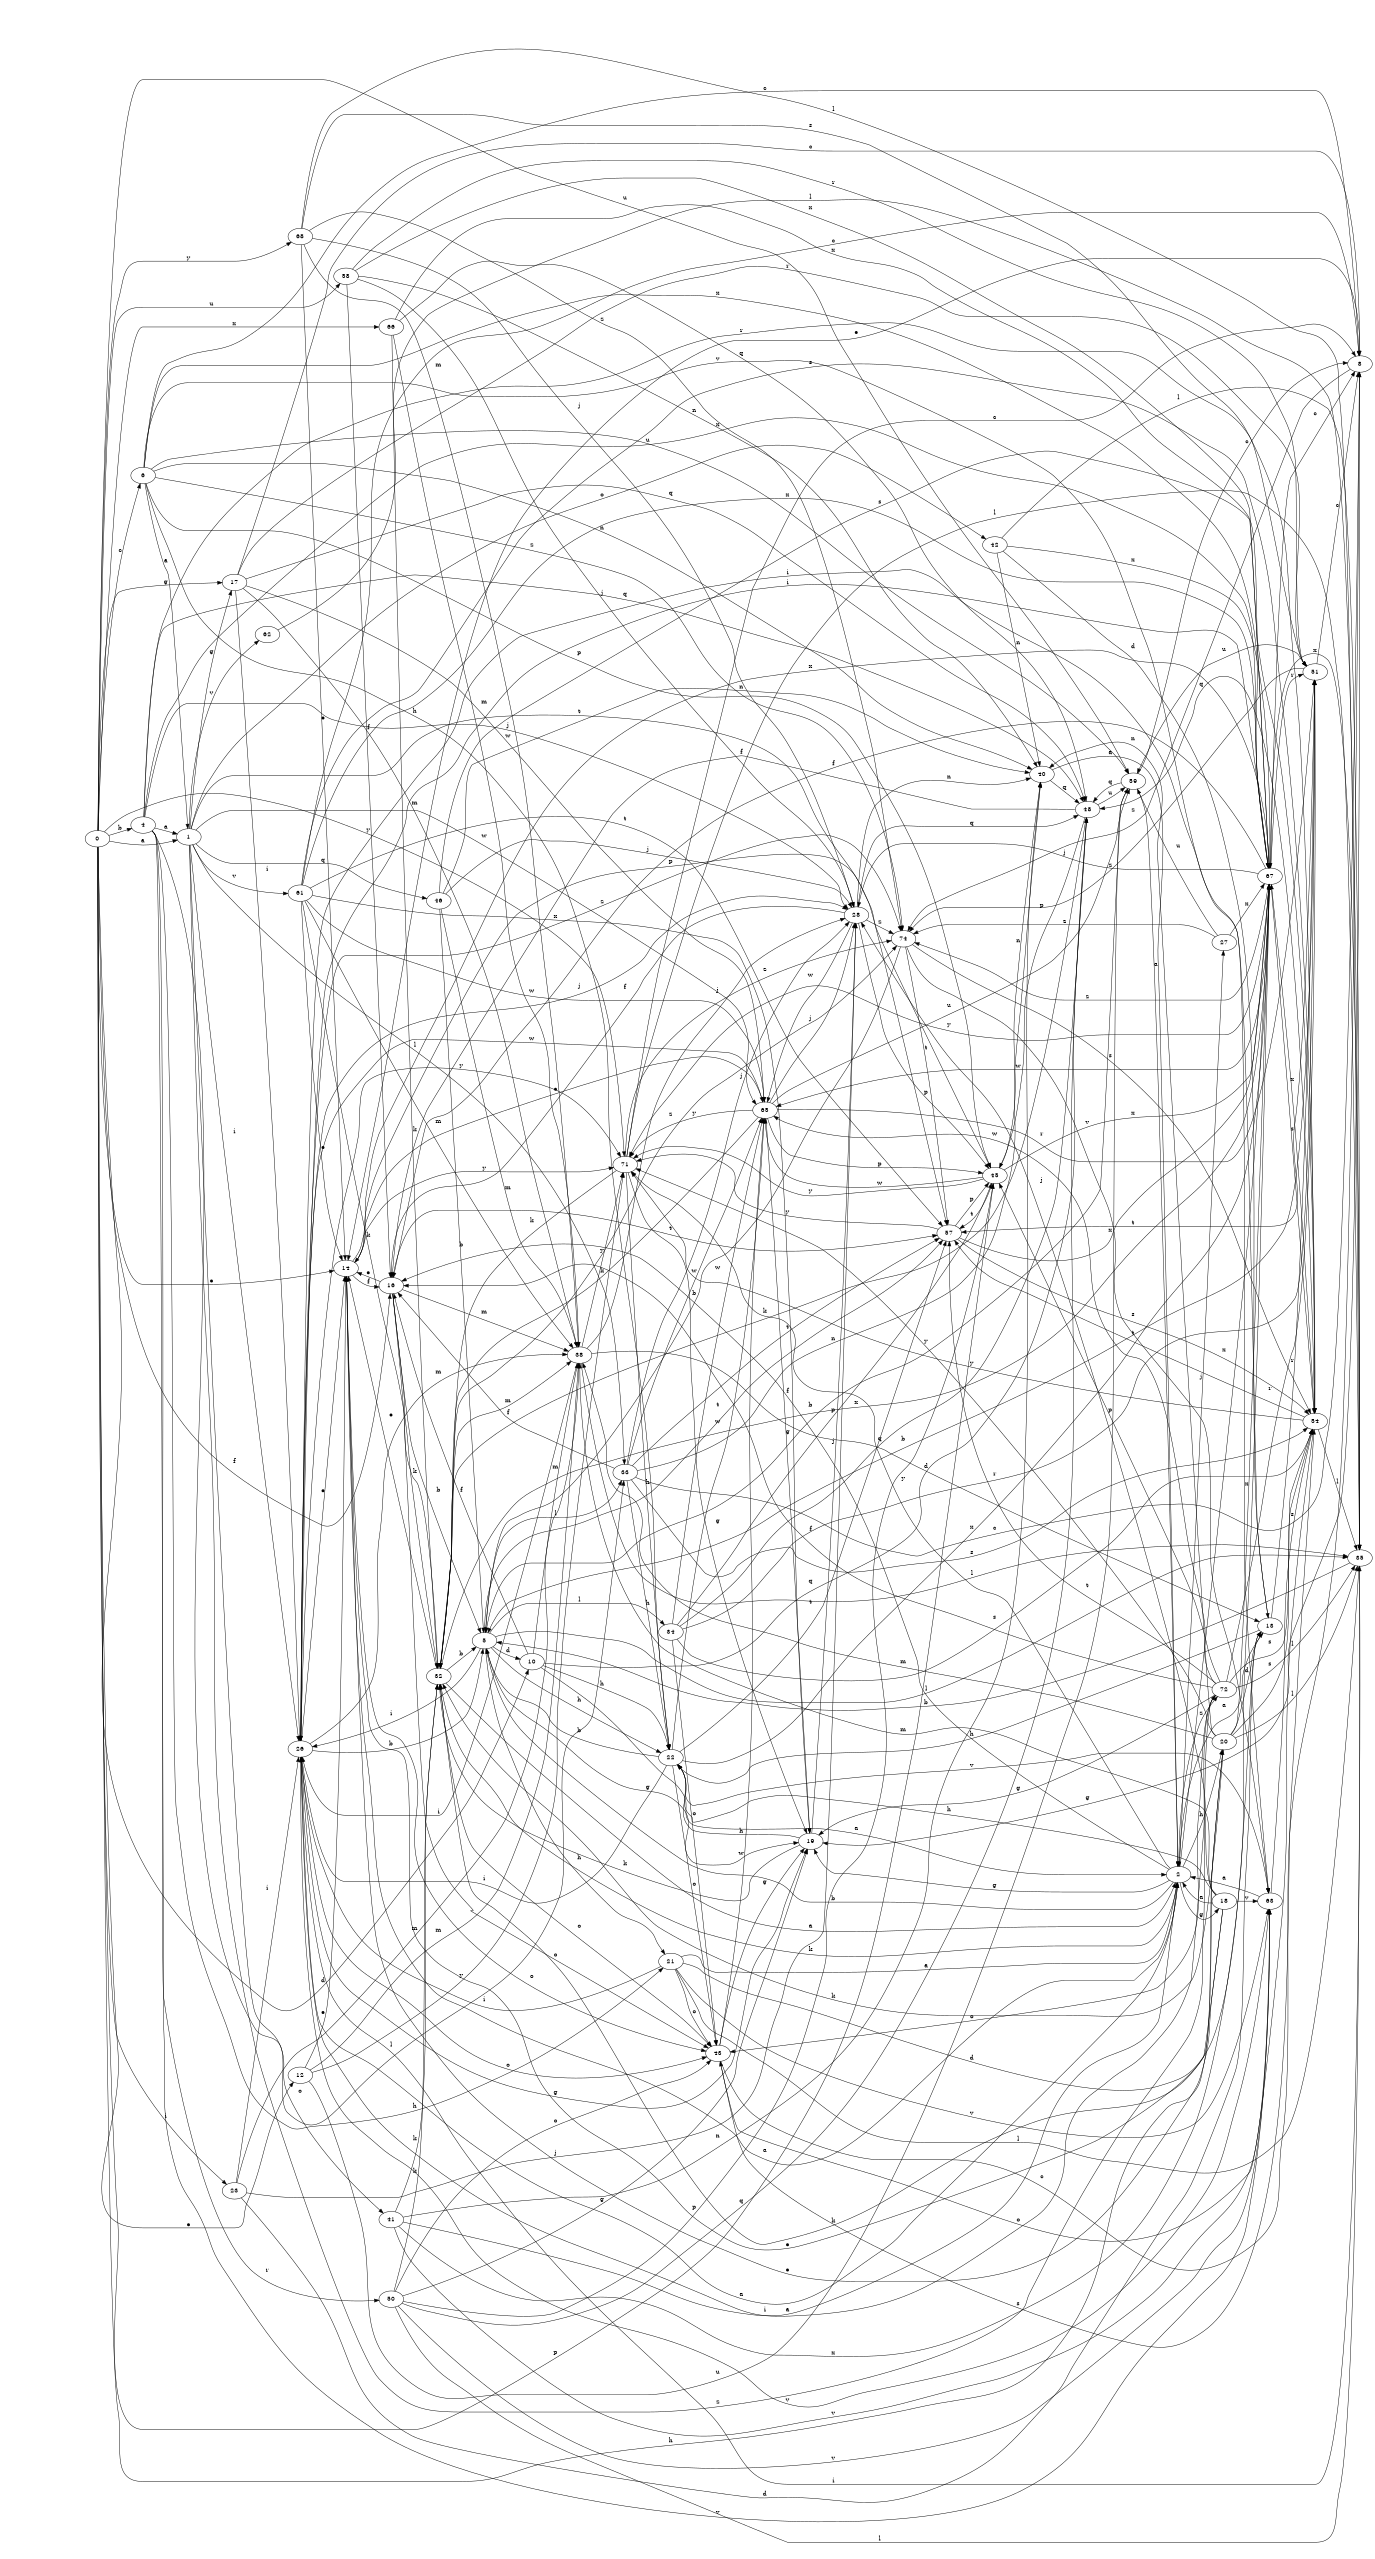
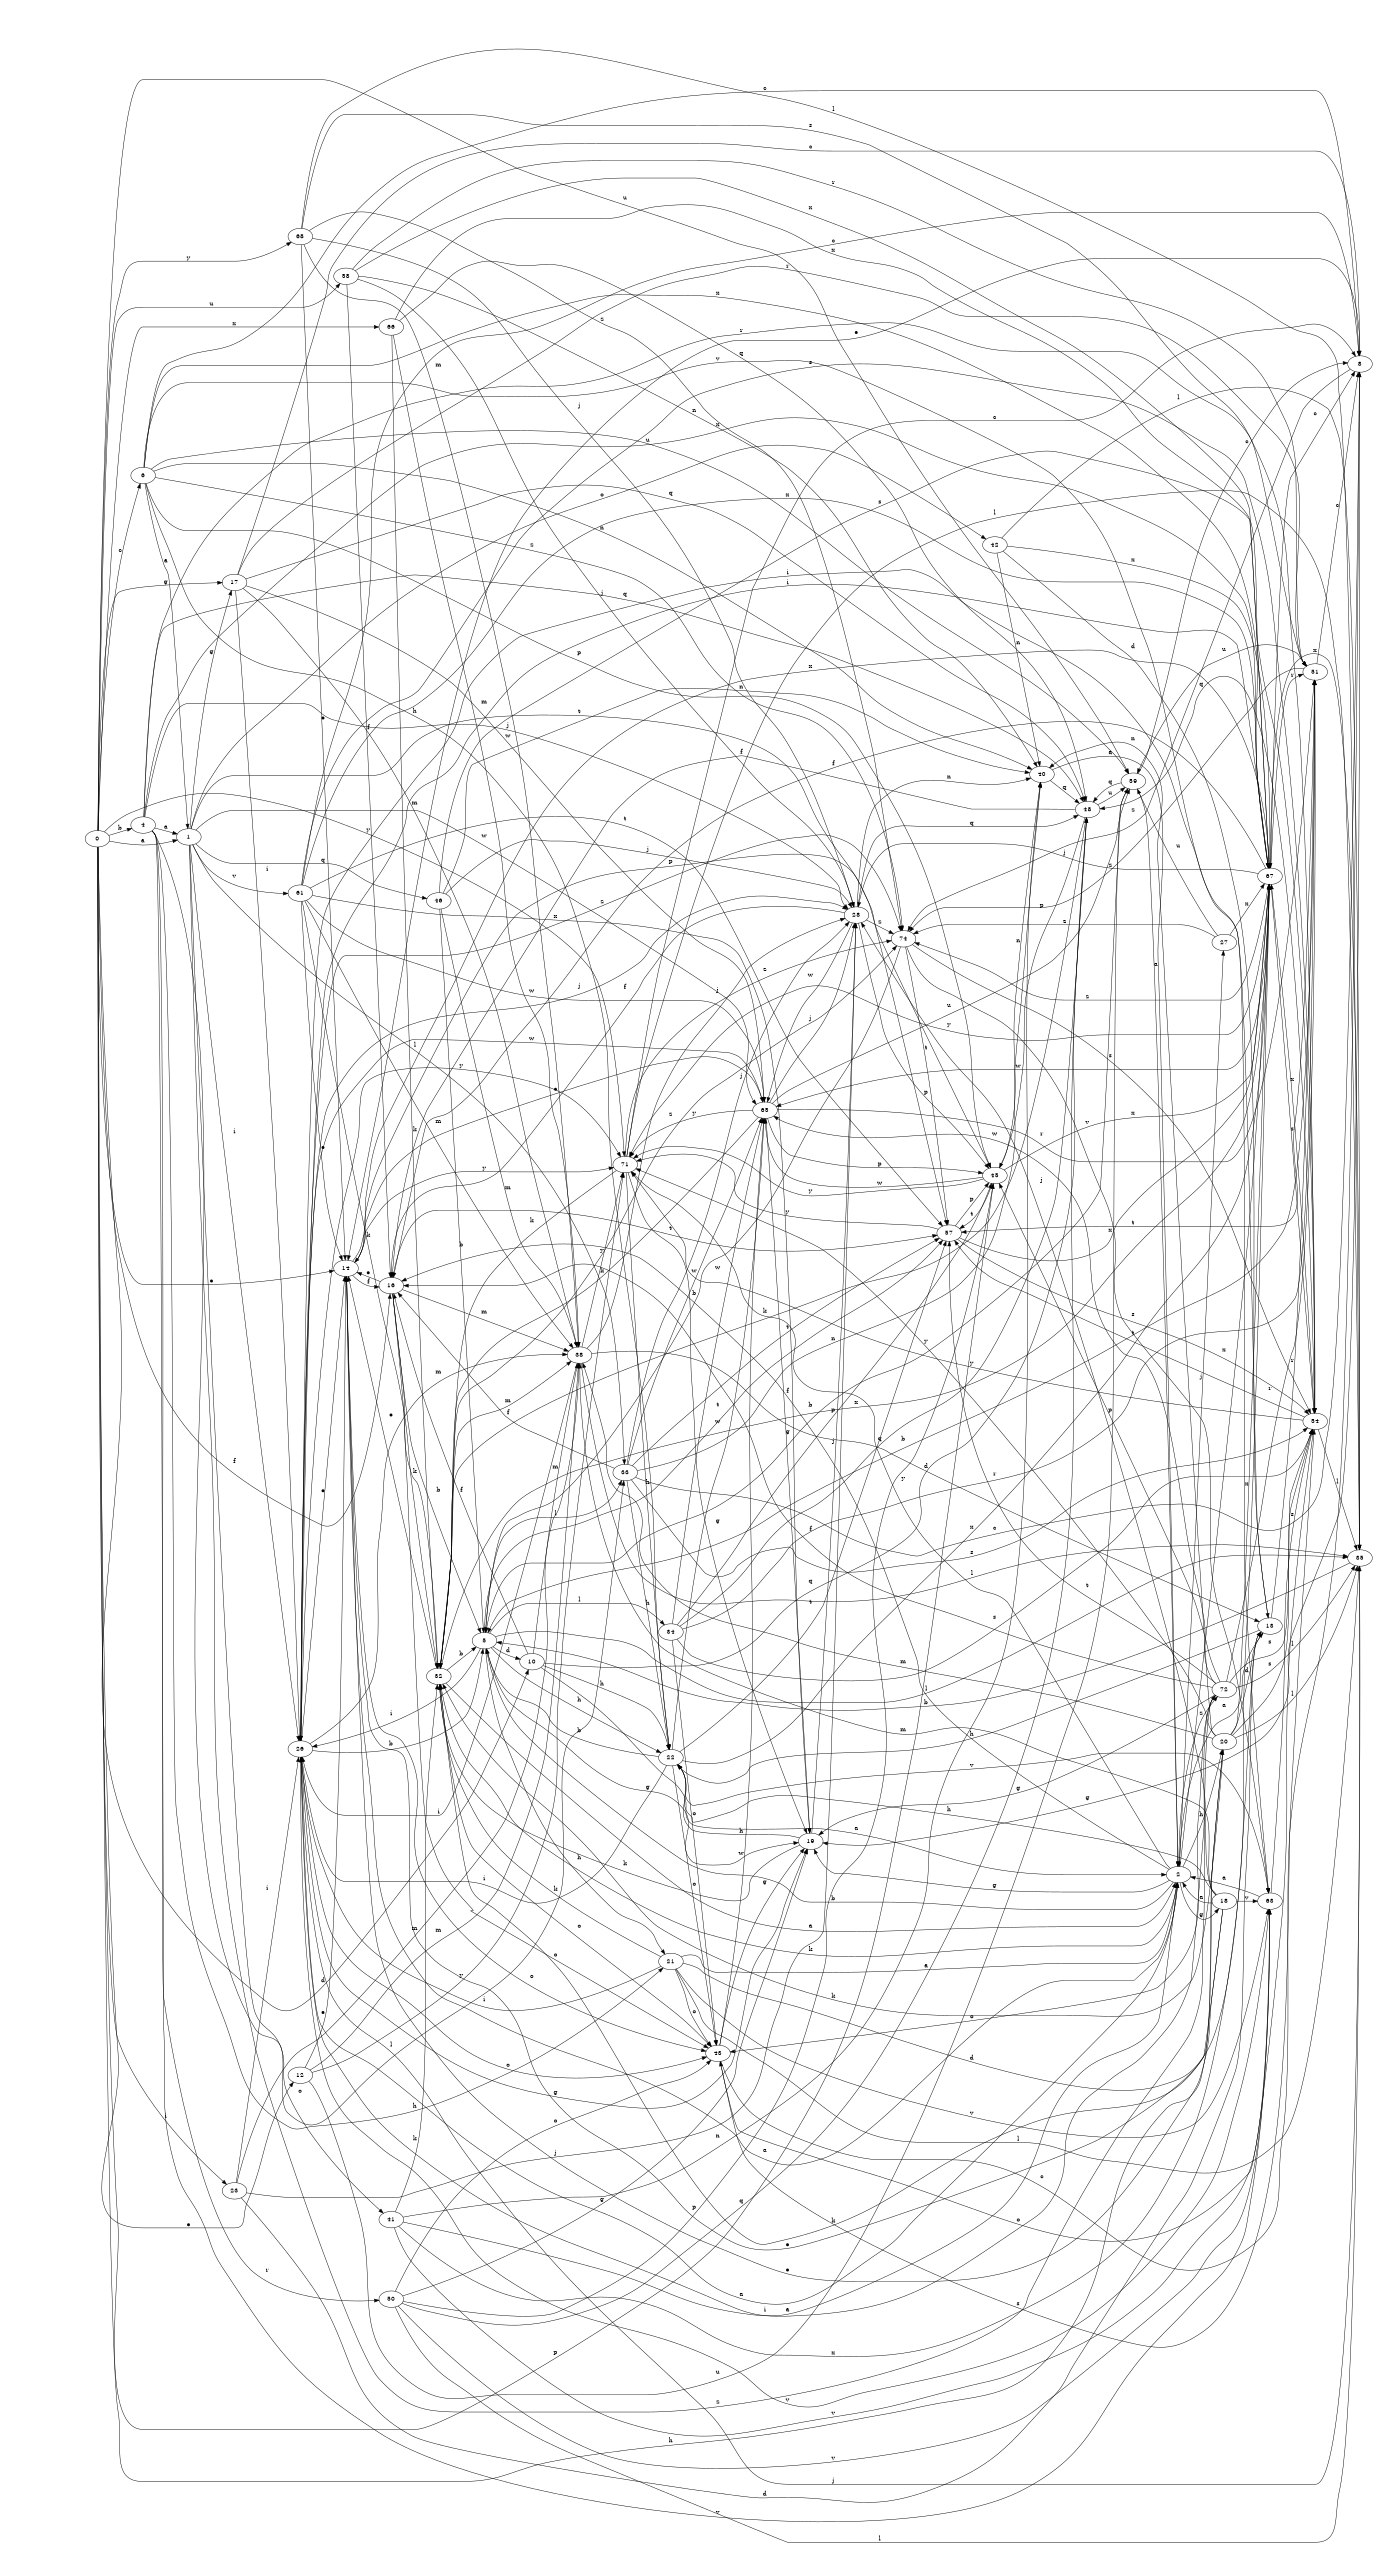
(267, 635) -> none
(424, 1991) -> (507, 1856)
(834, 2481) -> (834, 2481)
